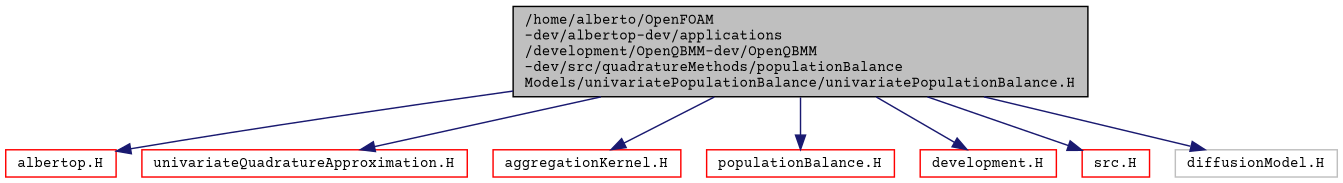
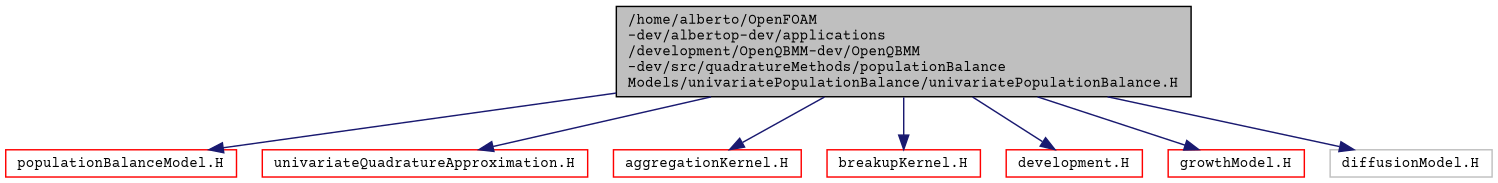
(61, 163) -> (121, 163)
(801, 163) -> (904, 163)
(1116, 163) -> (1236, 163)
